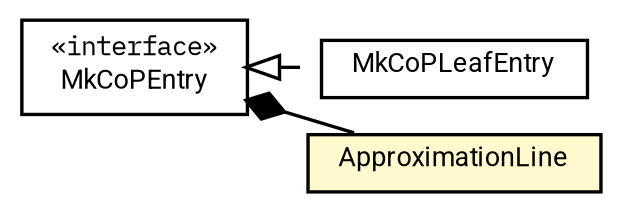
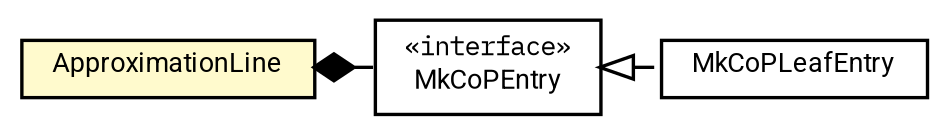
(319, 122) -> (364, 67)
